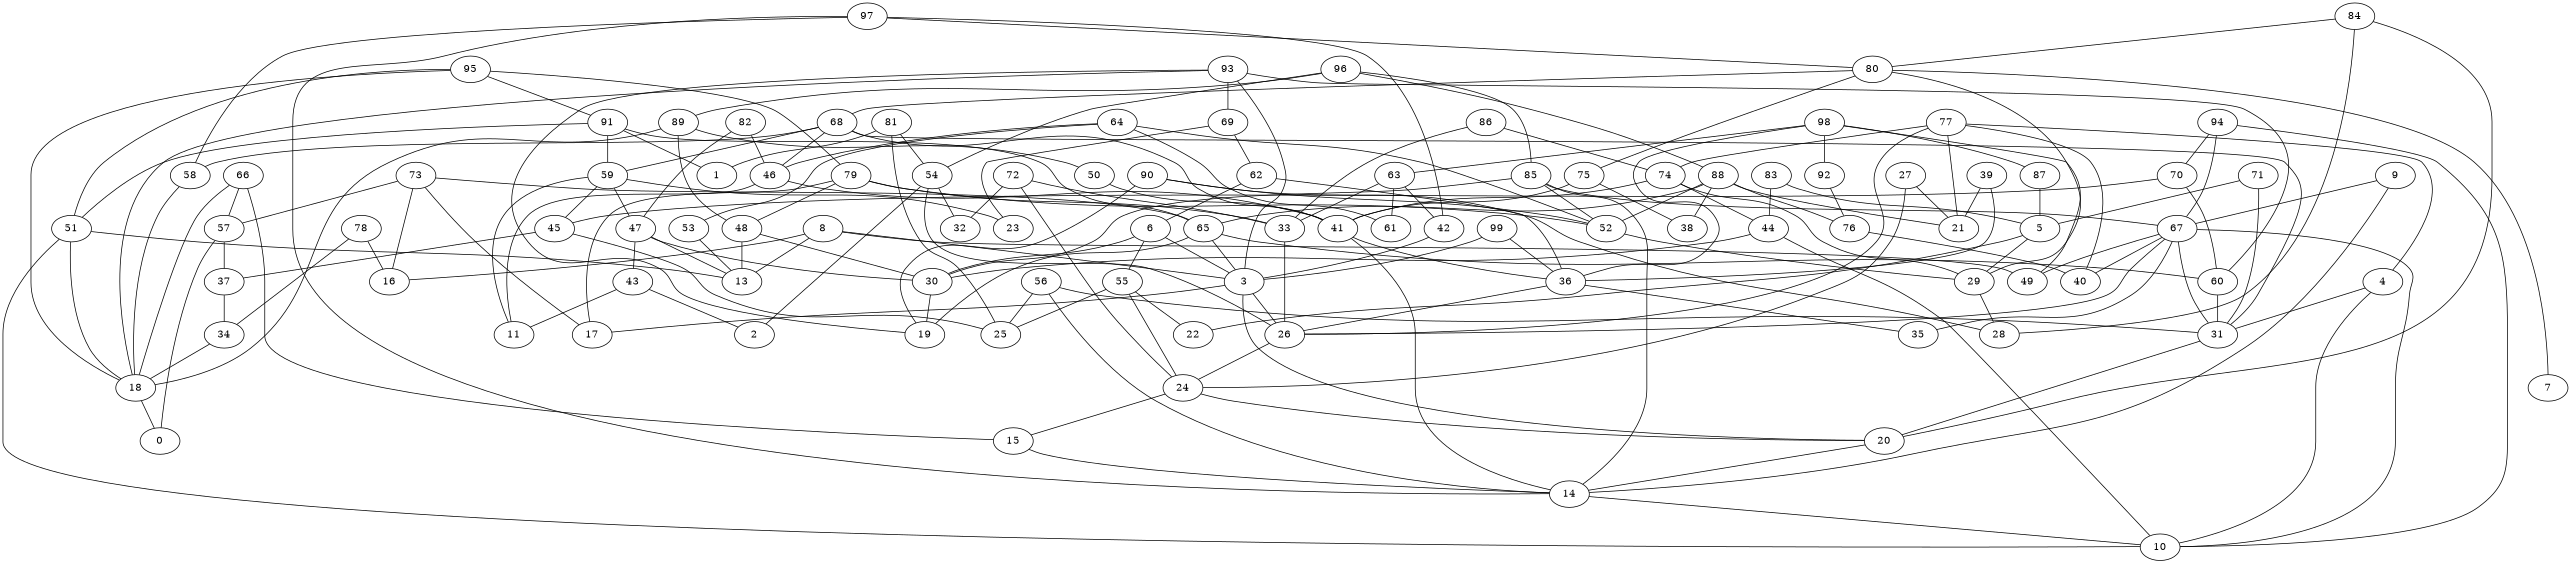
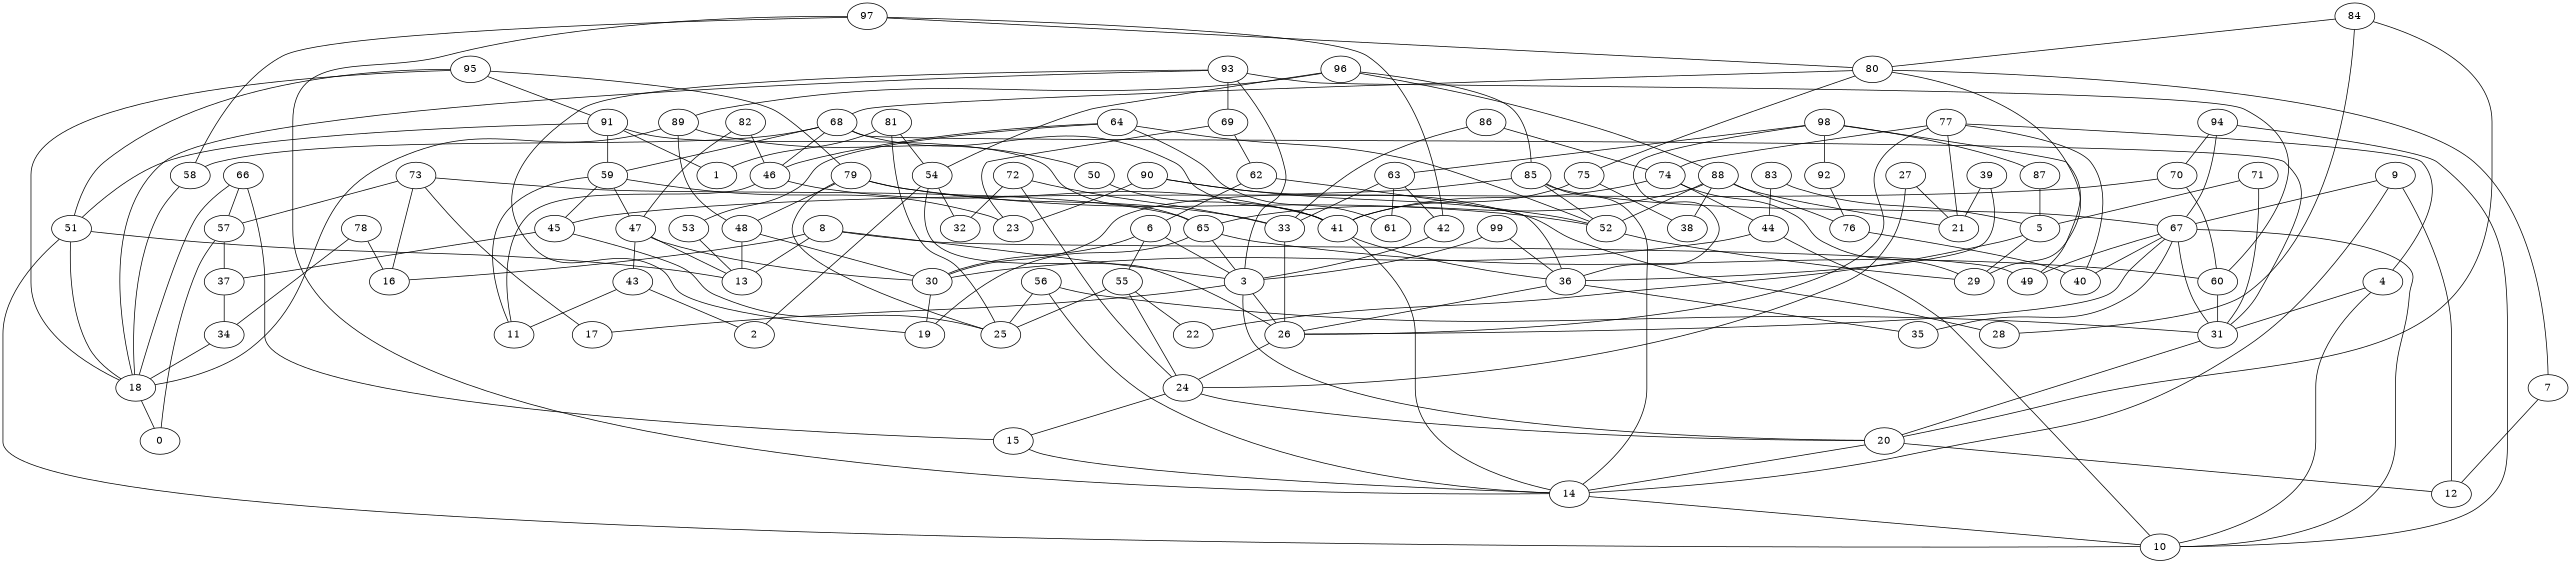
(647, 199) -> (855, 282)
(1048, 238) -> (1069, 209)
(1987, 308) -> none
none -> (2451, 494)
